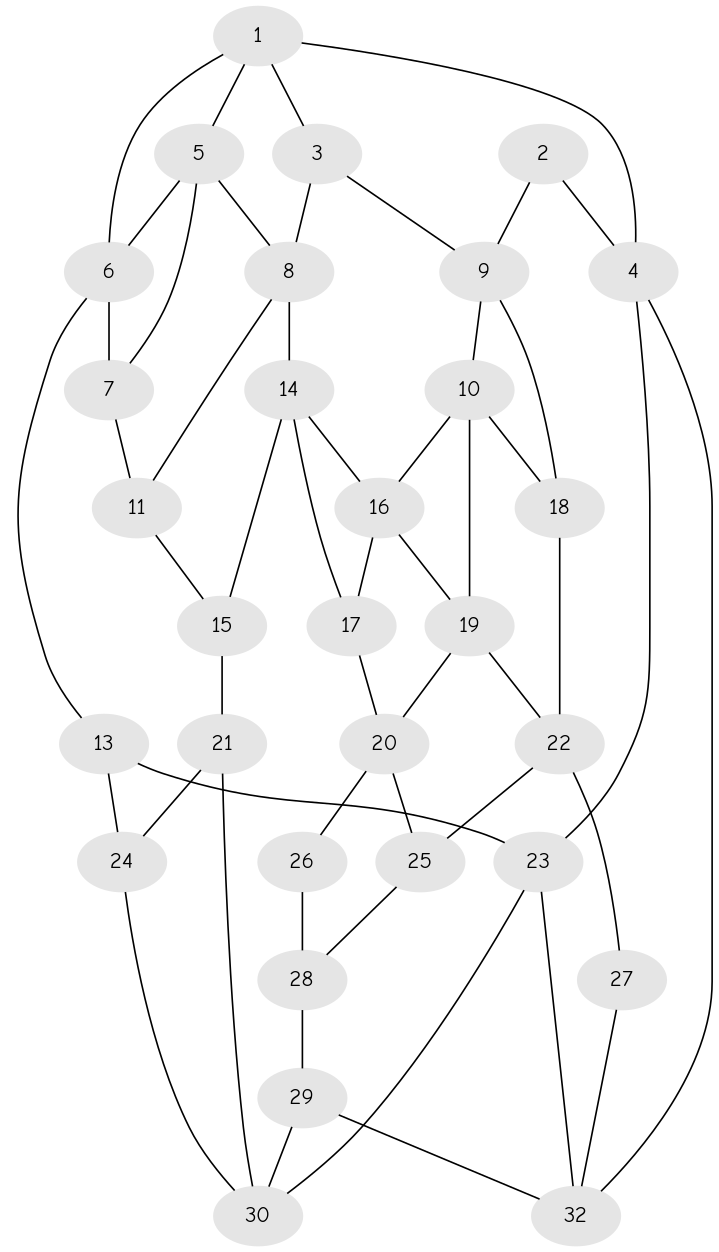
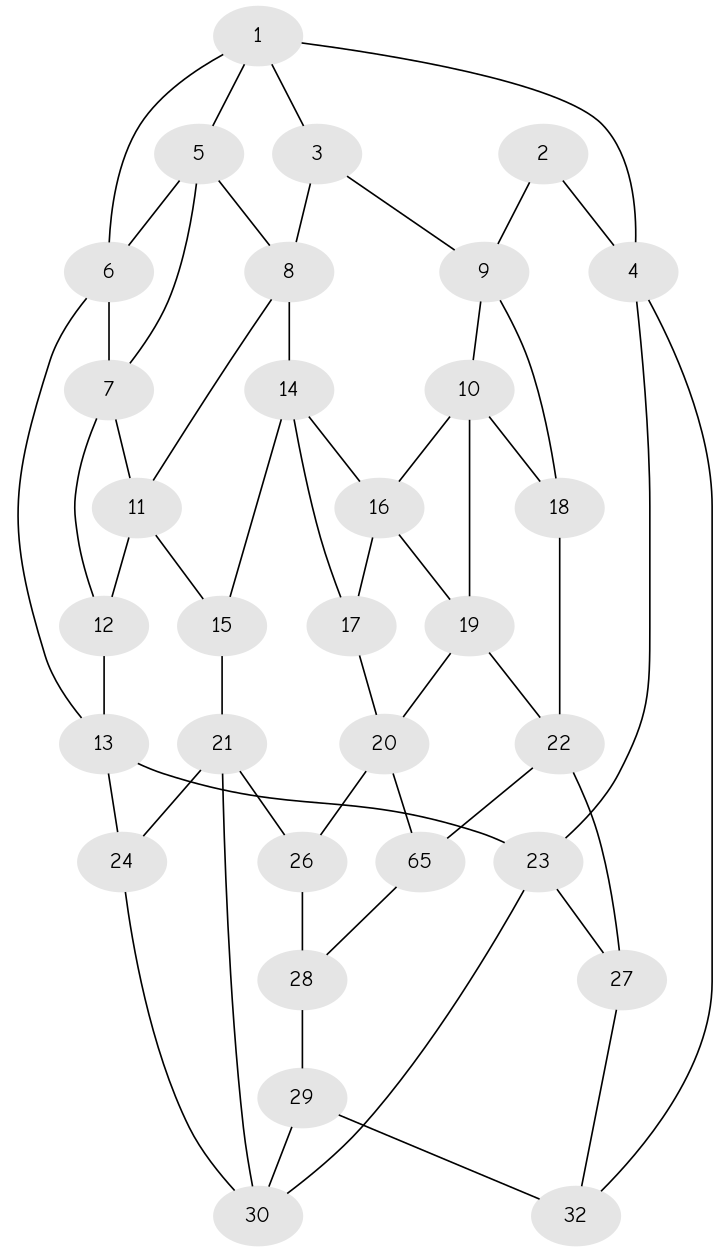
none -> (104, 626)
none -> (266, 808)
(420, 862) -> (420, 862)
(557, 1039) -> (580, 921)
